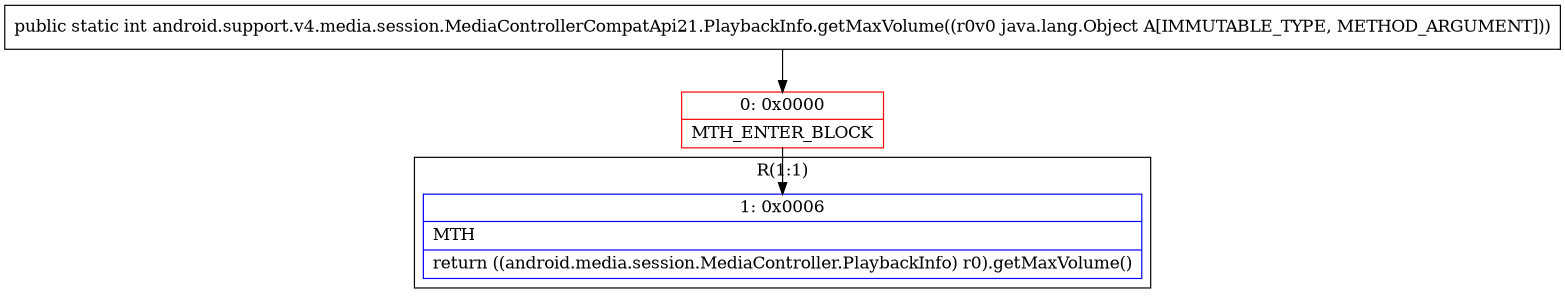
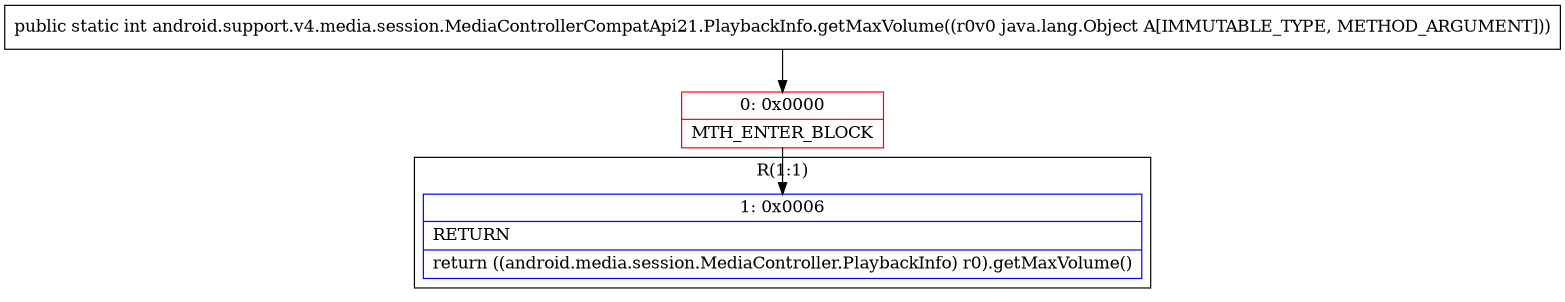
(454, 235) -> (471, 235)
